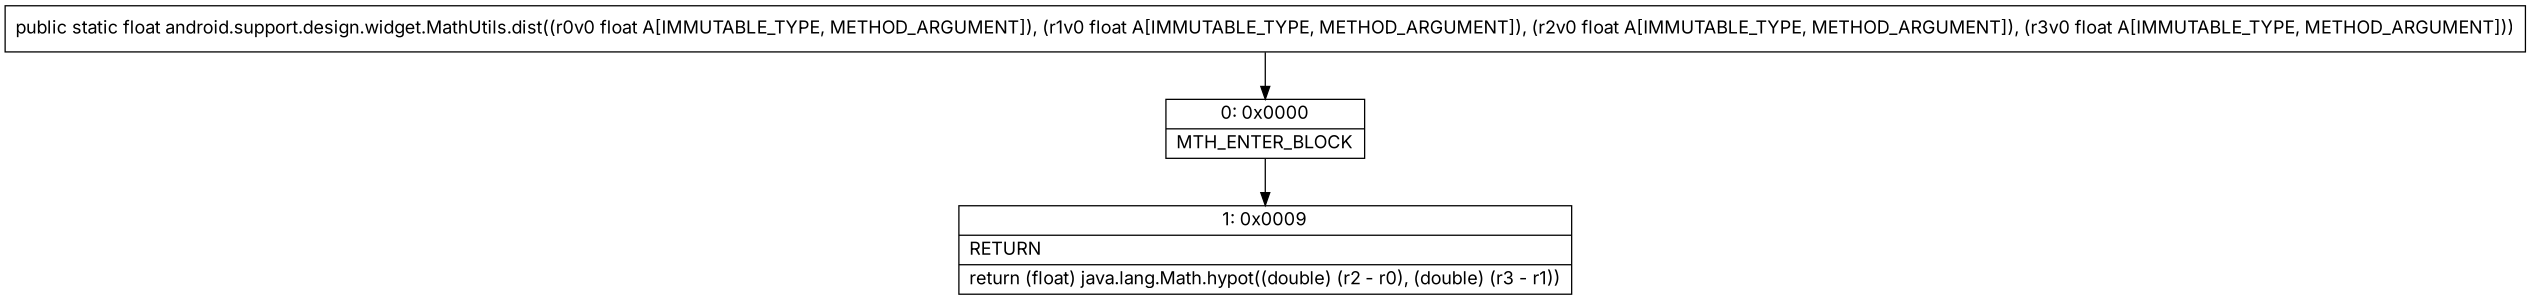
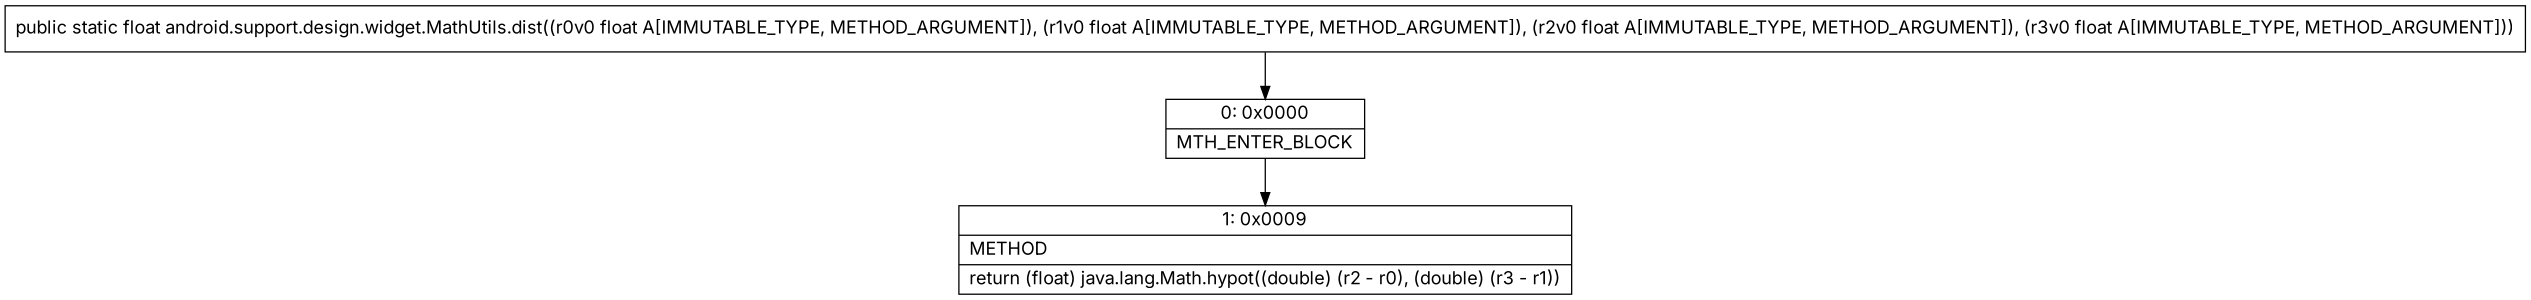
(1006, 249) -> (1008, 249)
